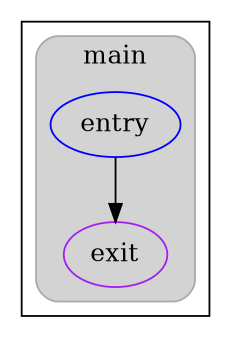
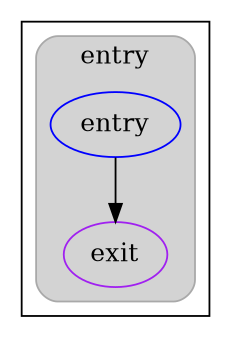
(116, 57) -> (116, 57)
